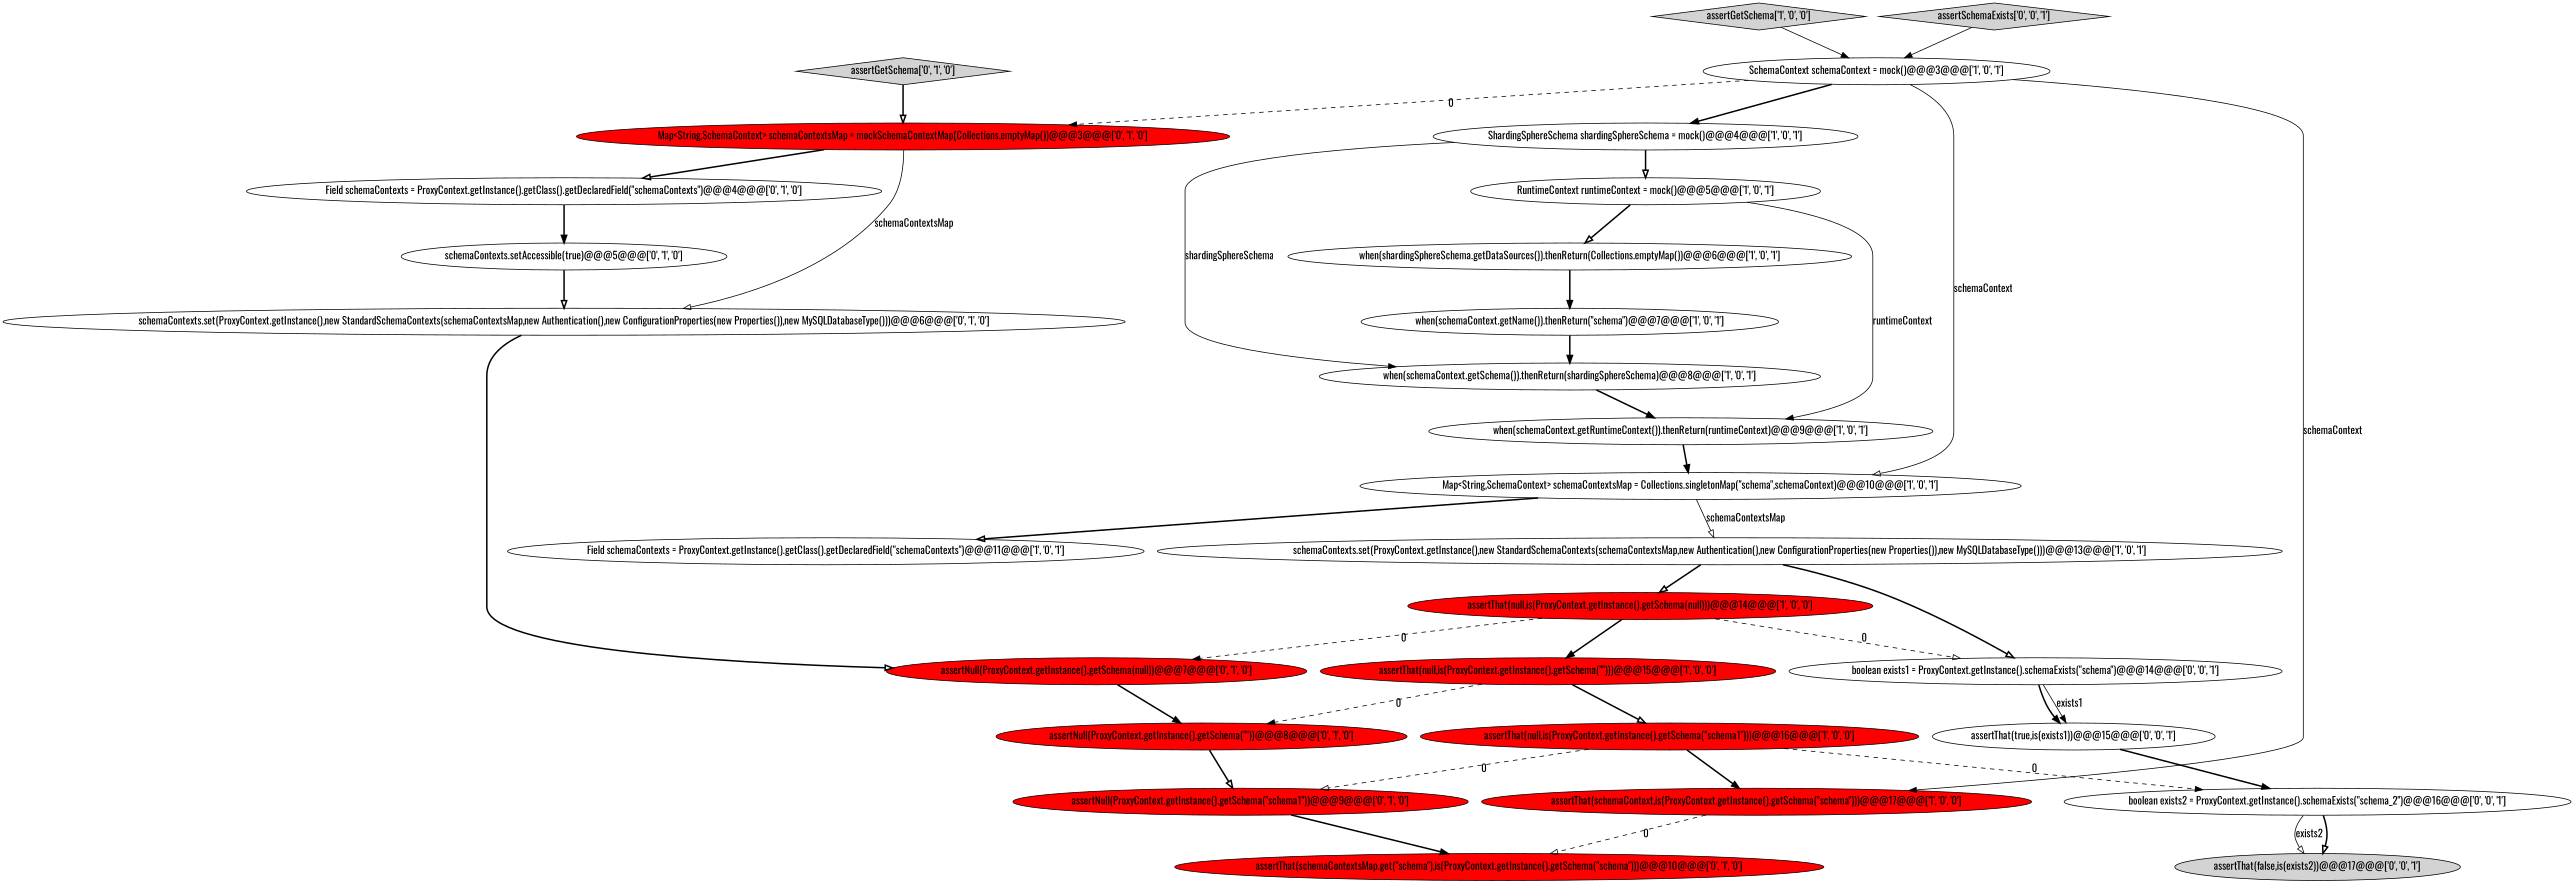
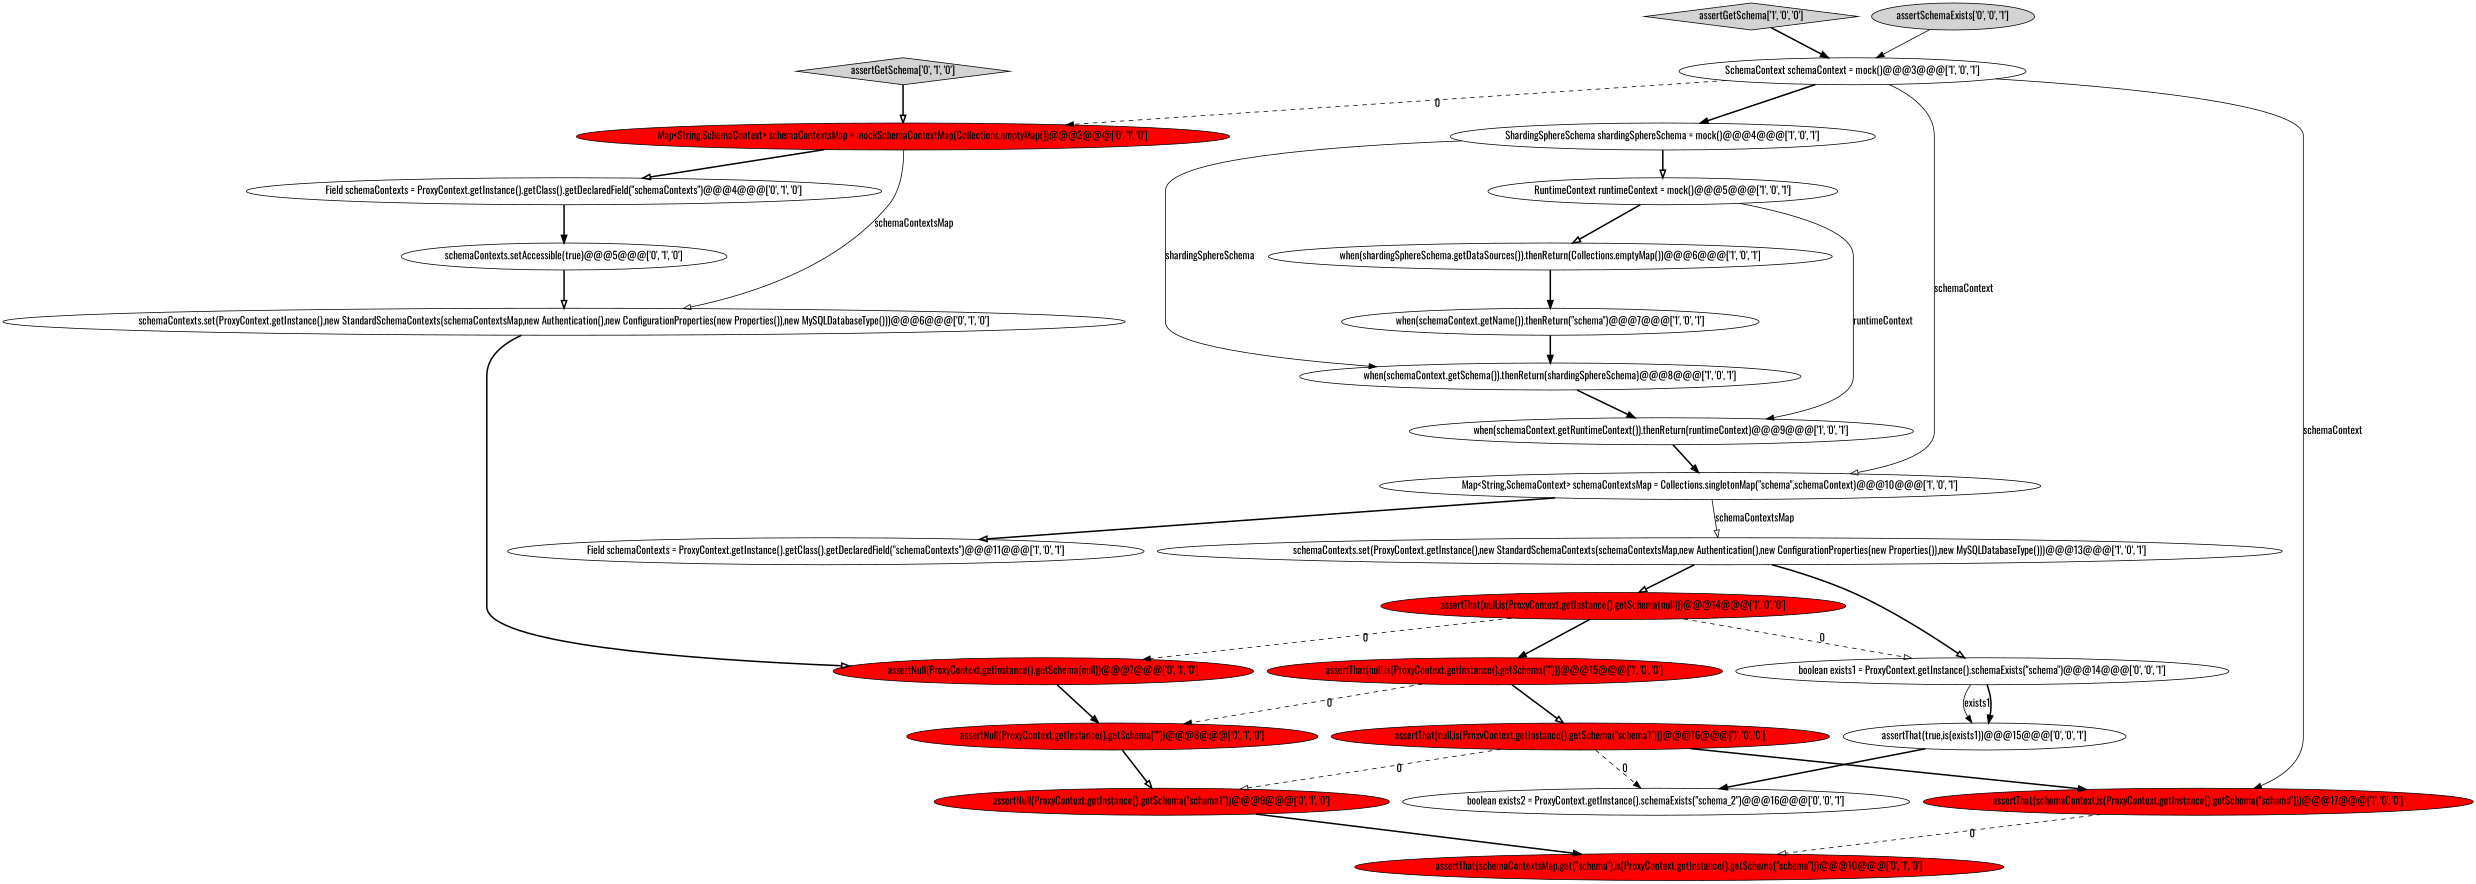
(1994, 16) -> (1953, 16)
(1811, 41) -> (1796, 41)
(2318, 867) -> none
